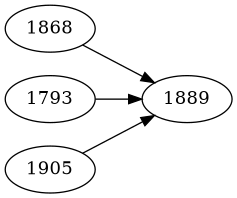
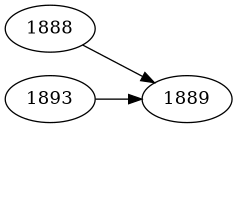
(50, 29) -> (50, 29)
(50, 99) -> (50, 99)
(50, 170) -> none
